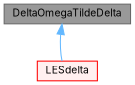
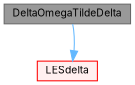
(60, 48) -> (74, 37)
